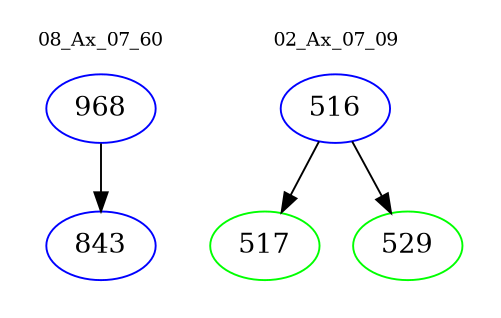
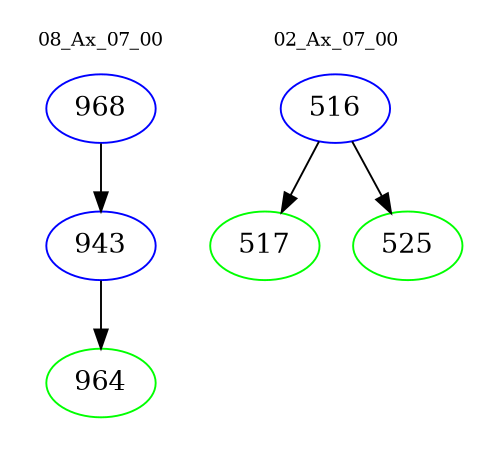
(101, 41) -> (101, 41)
(336, 41) -> (336, 41)
(101, 246) -> (101, 246)
(408, 246) -> (408, 246)
none -> (101, 383)
